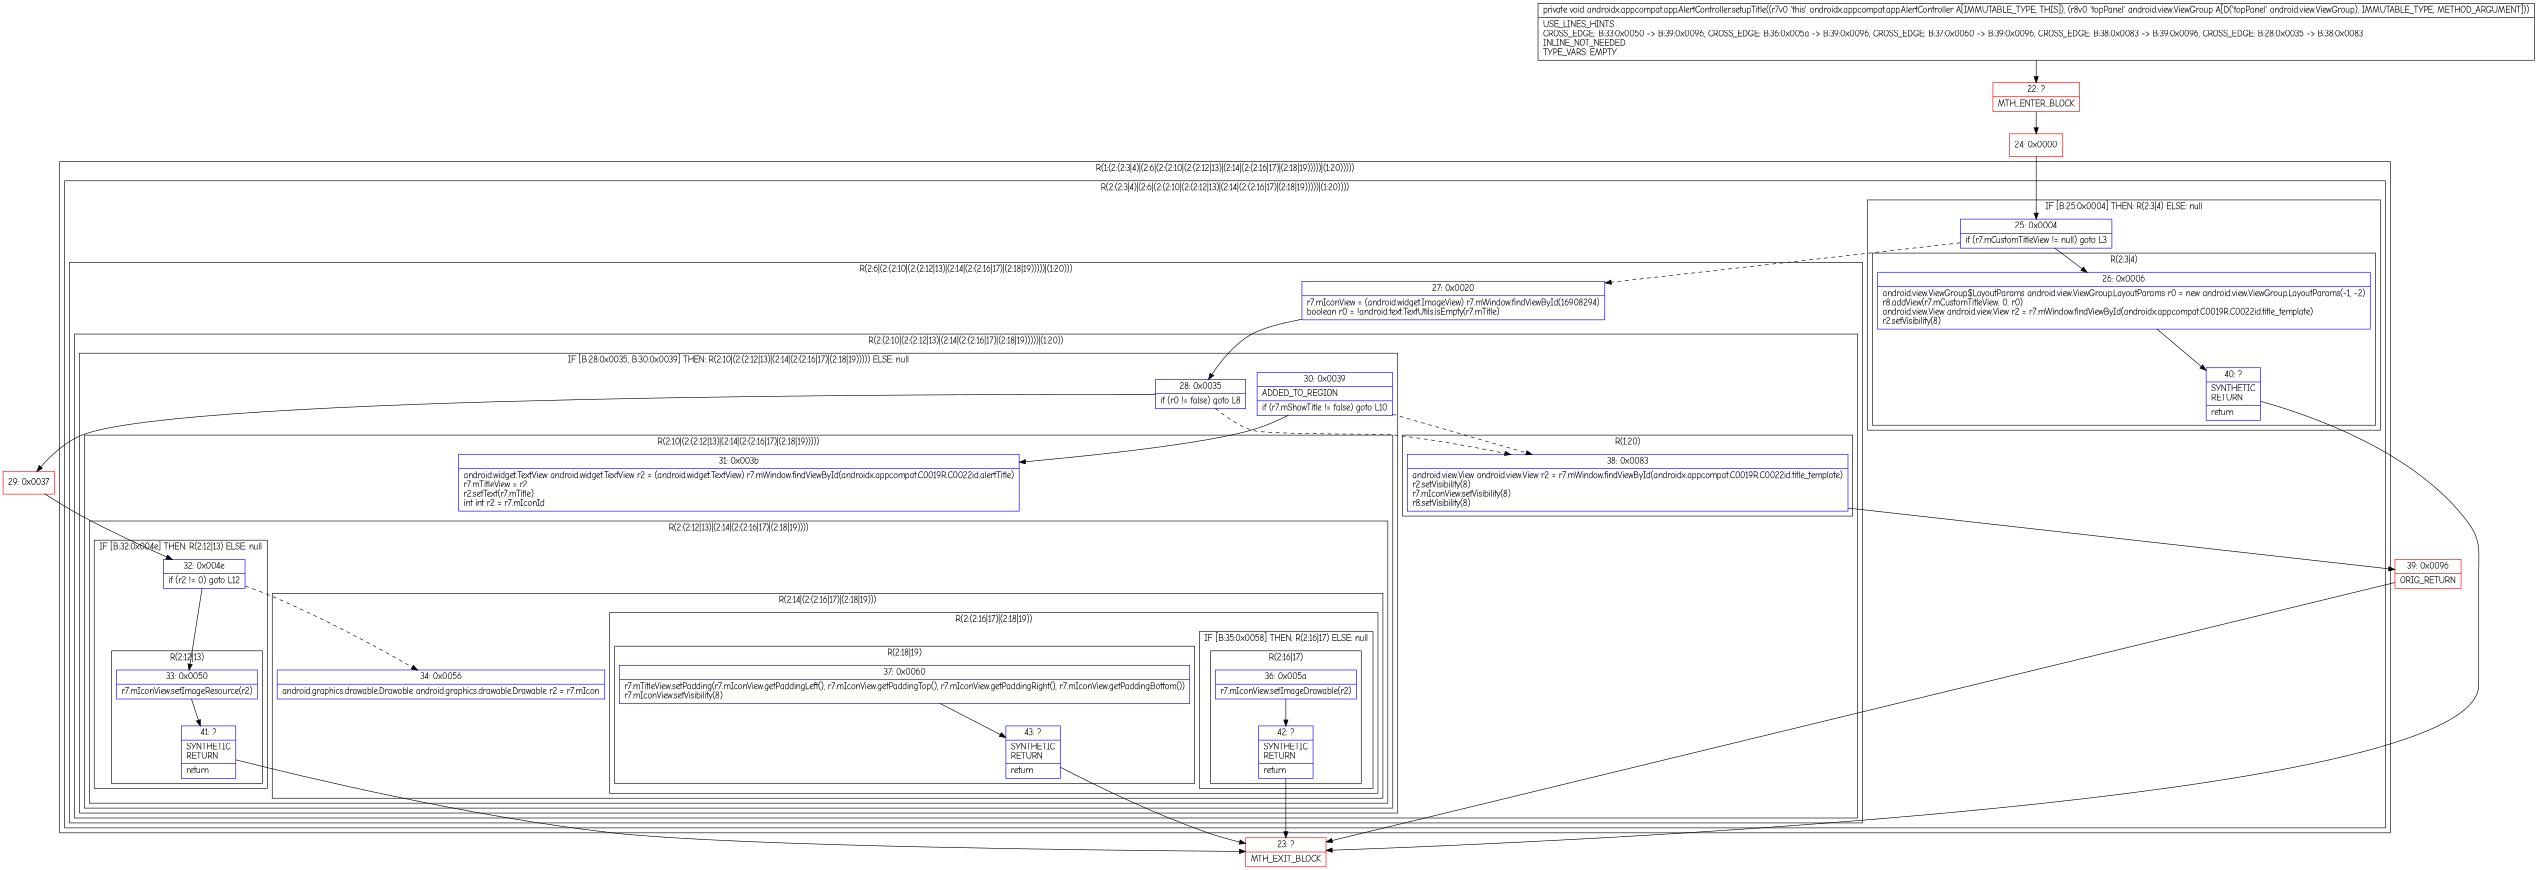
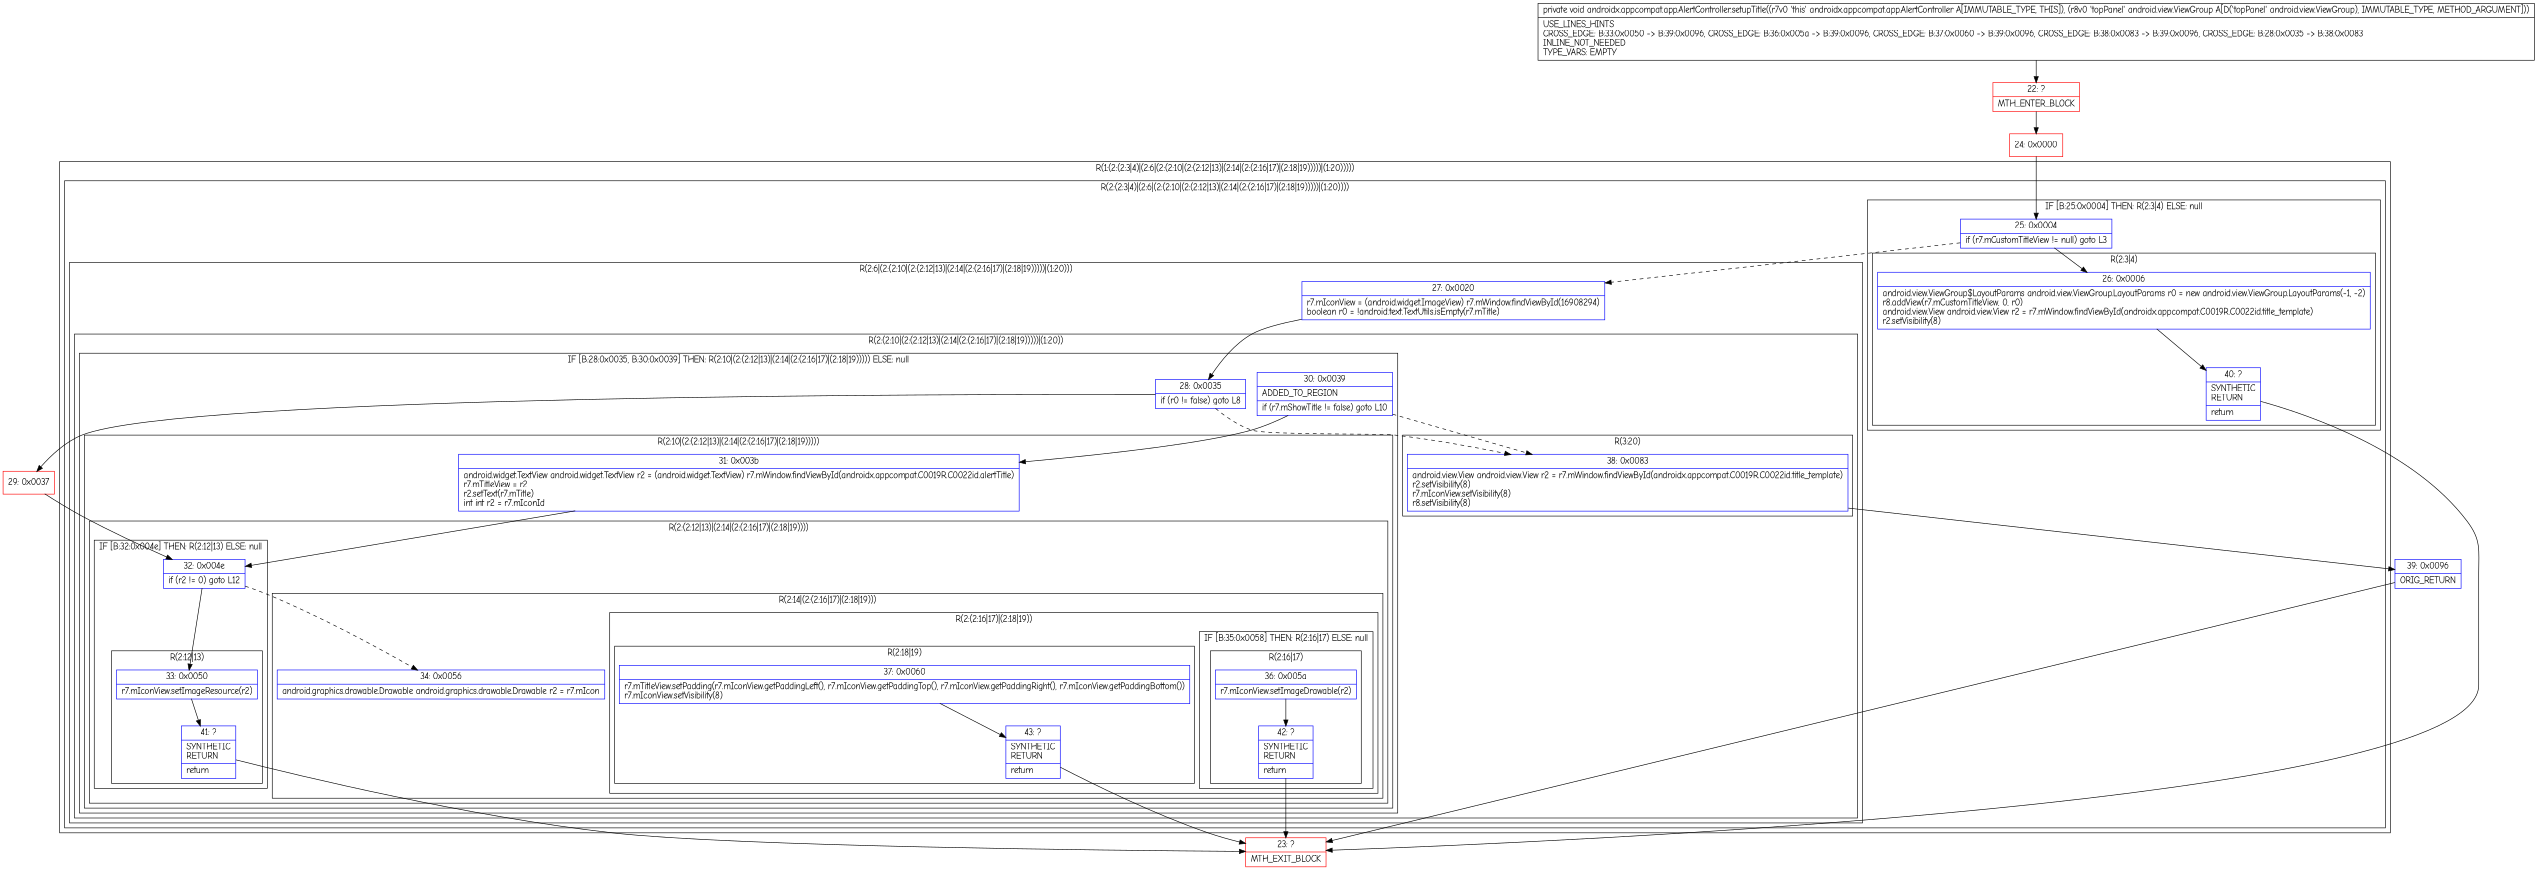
(1628, 442) -> (1628, 442)
none -> (413, 538)
(2428, 574) -> (2428, 574)
